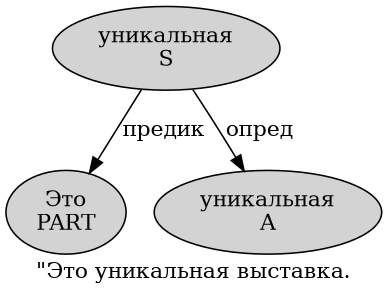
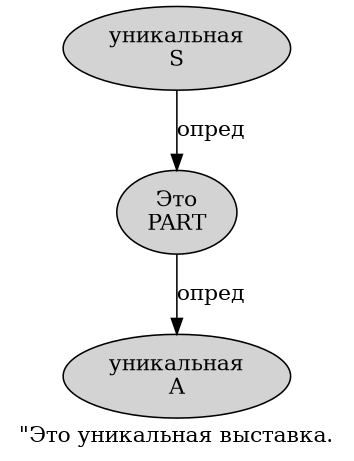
(215, 123) -> (177, 286)
(164, 130) -> (211, 130)
